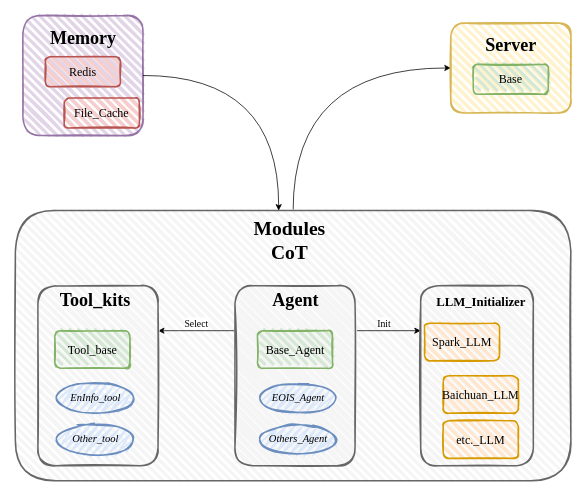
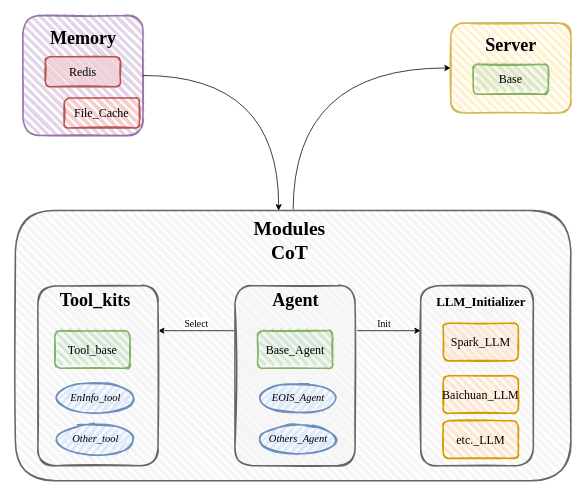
(462, 342) -> (480, 342)
